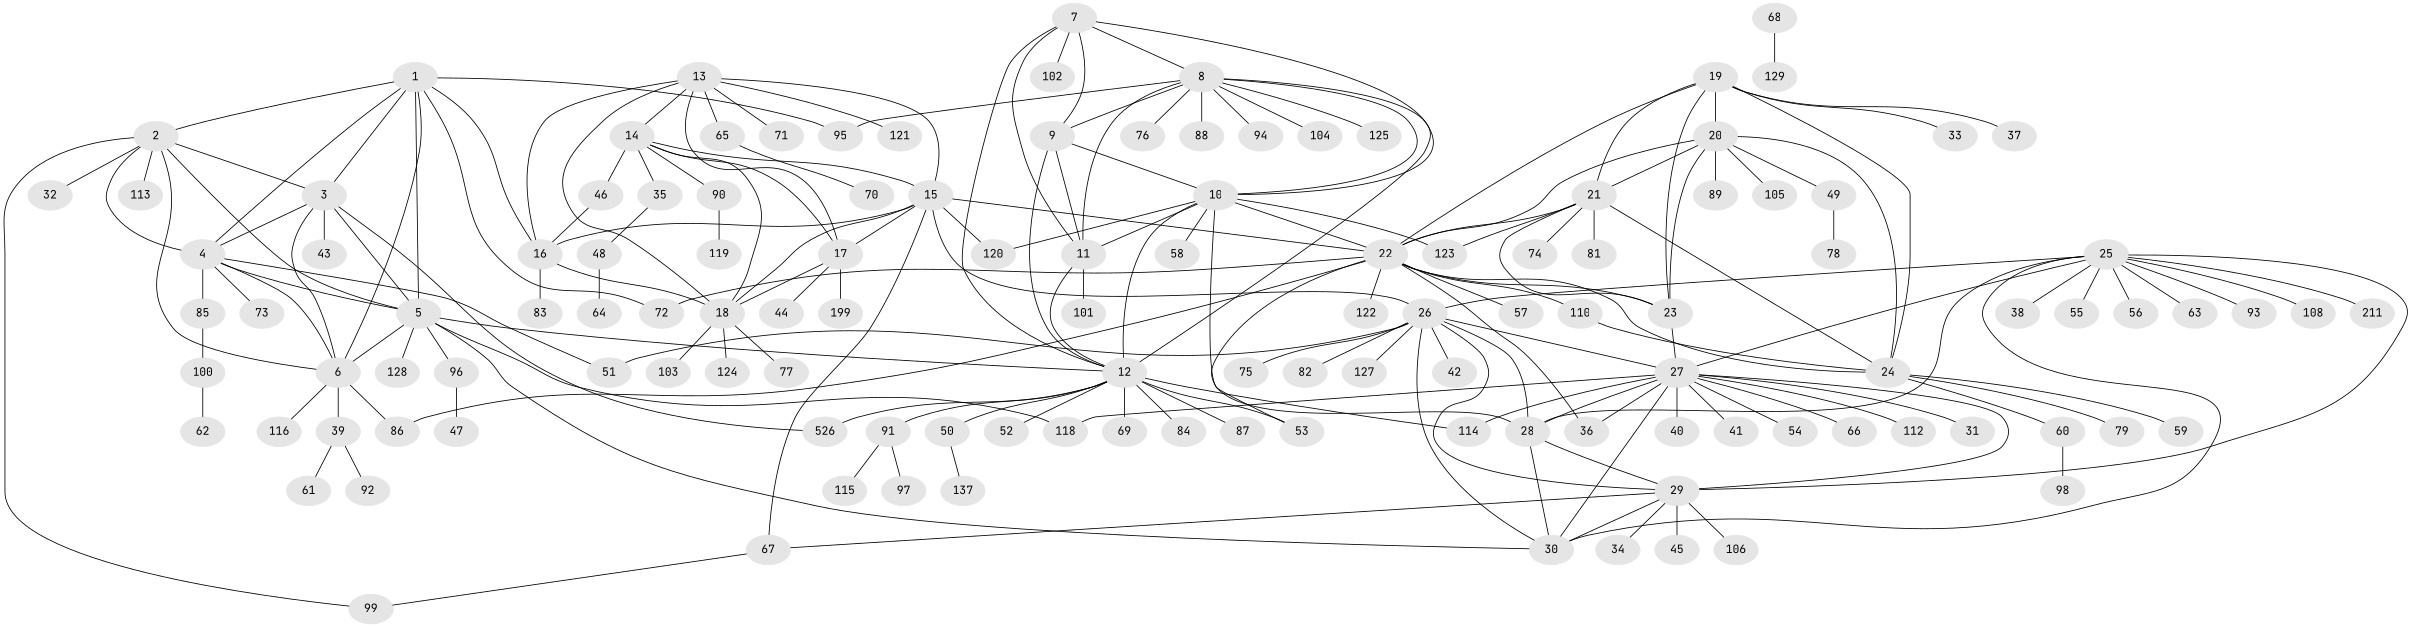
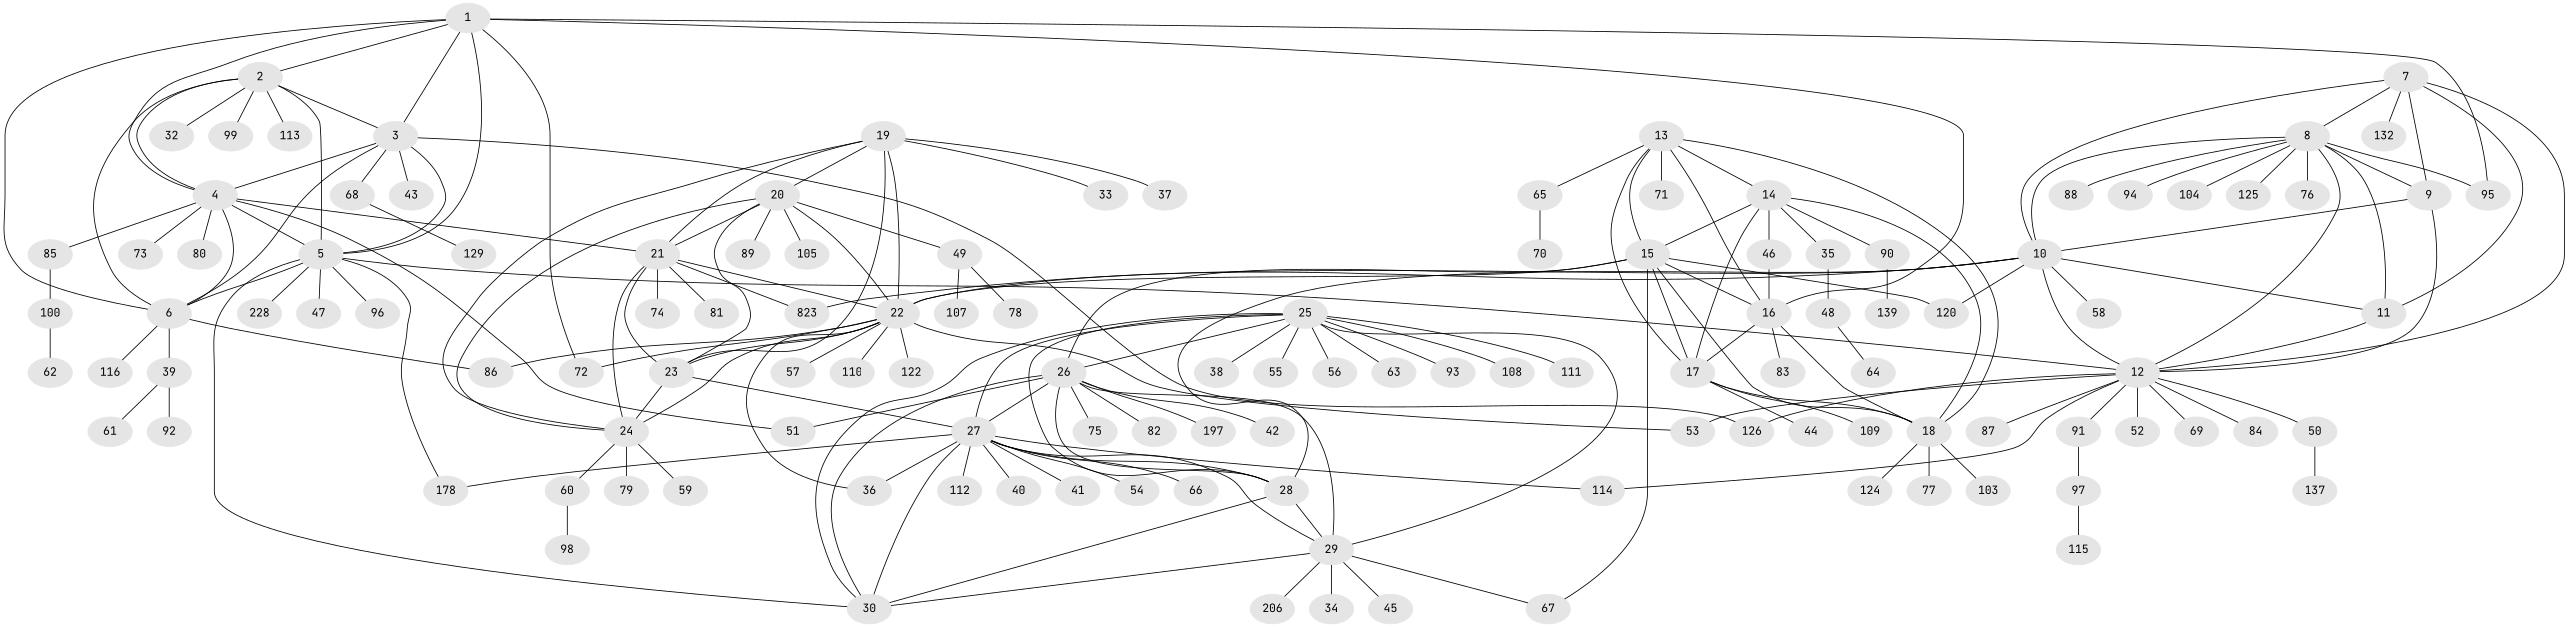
(1052, 77) -> (2384, 136)
(900, 136) -> none
none -> (374, 166)
(1068, 195) -> none
none -> (446, 226)
none -> (200, 254)
(719, 254) -> (1887, 314)
(1445, 254) -> (807, 314)
(841, 314) -> (1870, 432)
none -> (956, 314)
(1084, 314) -> none
(2372, 314) -> (1571, 373)
none -> (1731, 343)
(1751, 357) -> (649, 402)
(397, 373) -> (259, 314)
(1364, 373) -> (1213, 432)
(456, 402) -> (320, 284)
(825, 432) -> (1752, 432)
(1065, 432) -> (446, 491)
(1972, 432) -> none
(866, 461) -> (2078, 520)
(1736, 550) -> (1272, 609)
(570, 580) -> none
